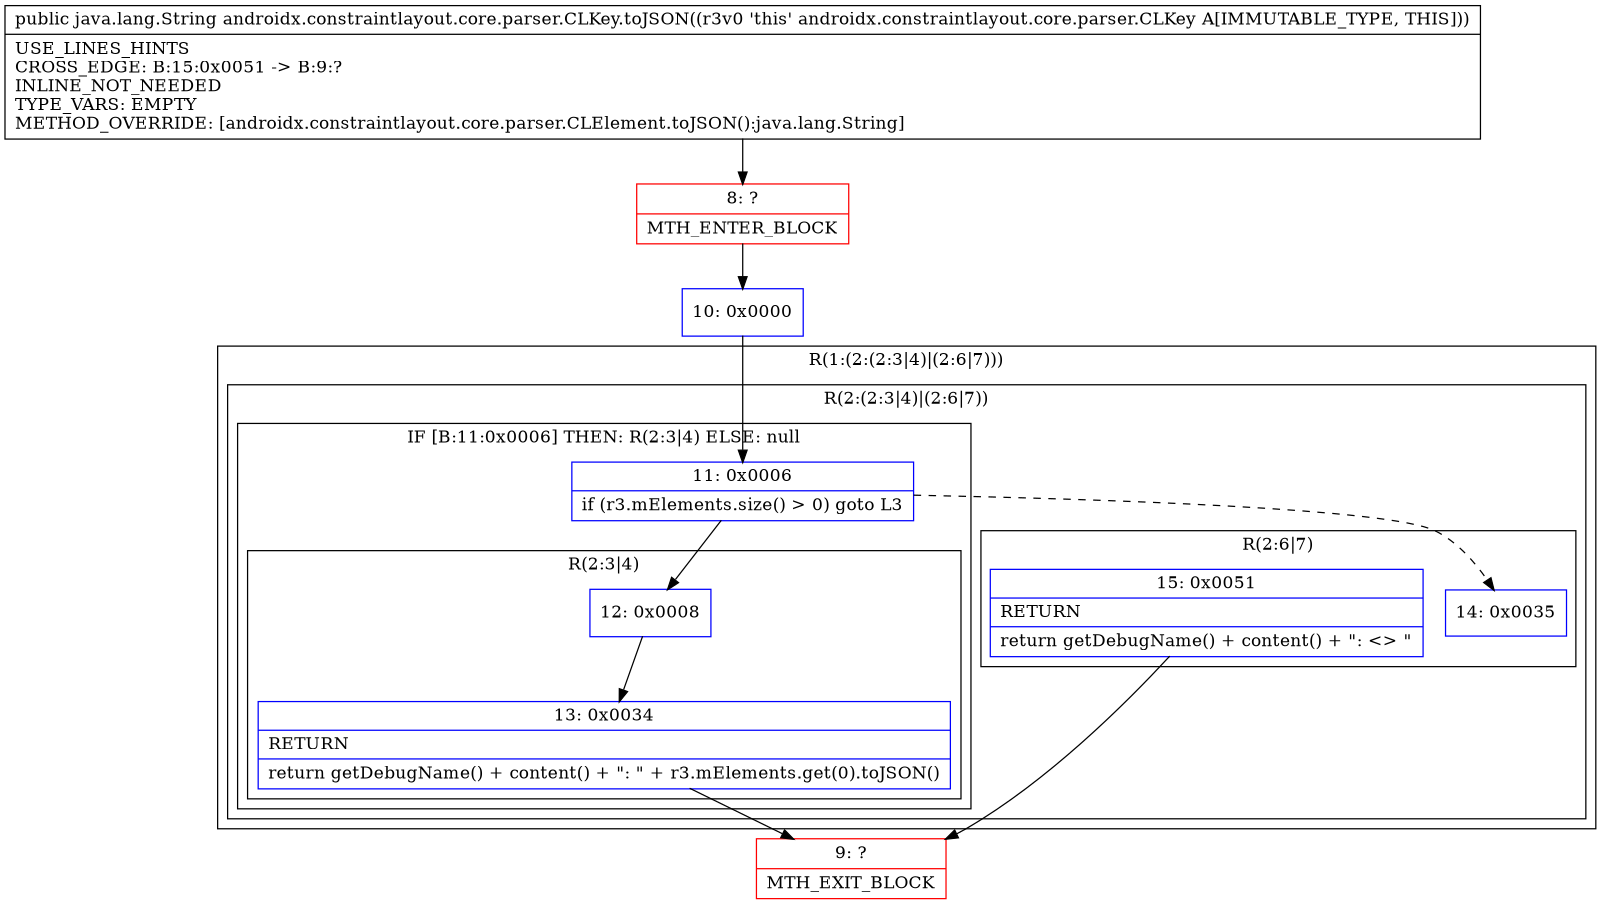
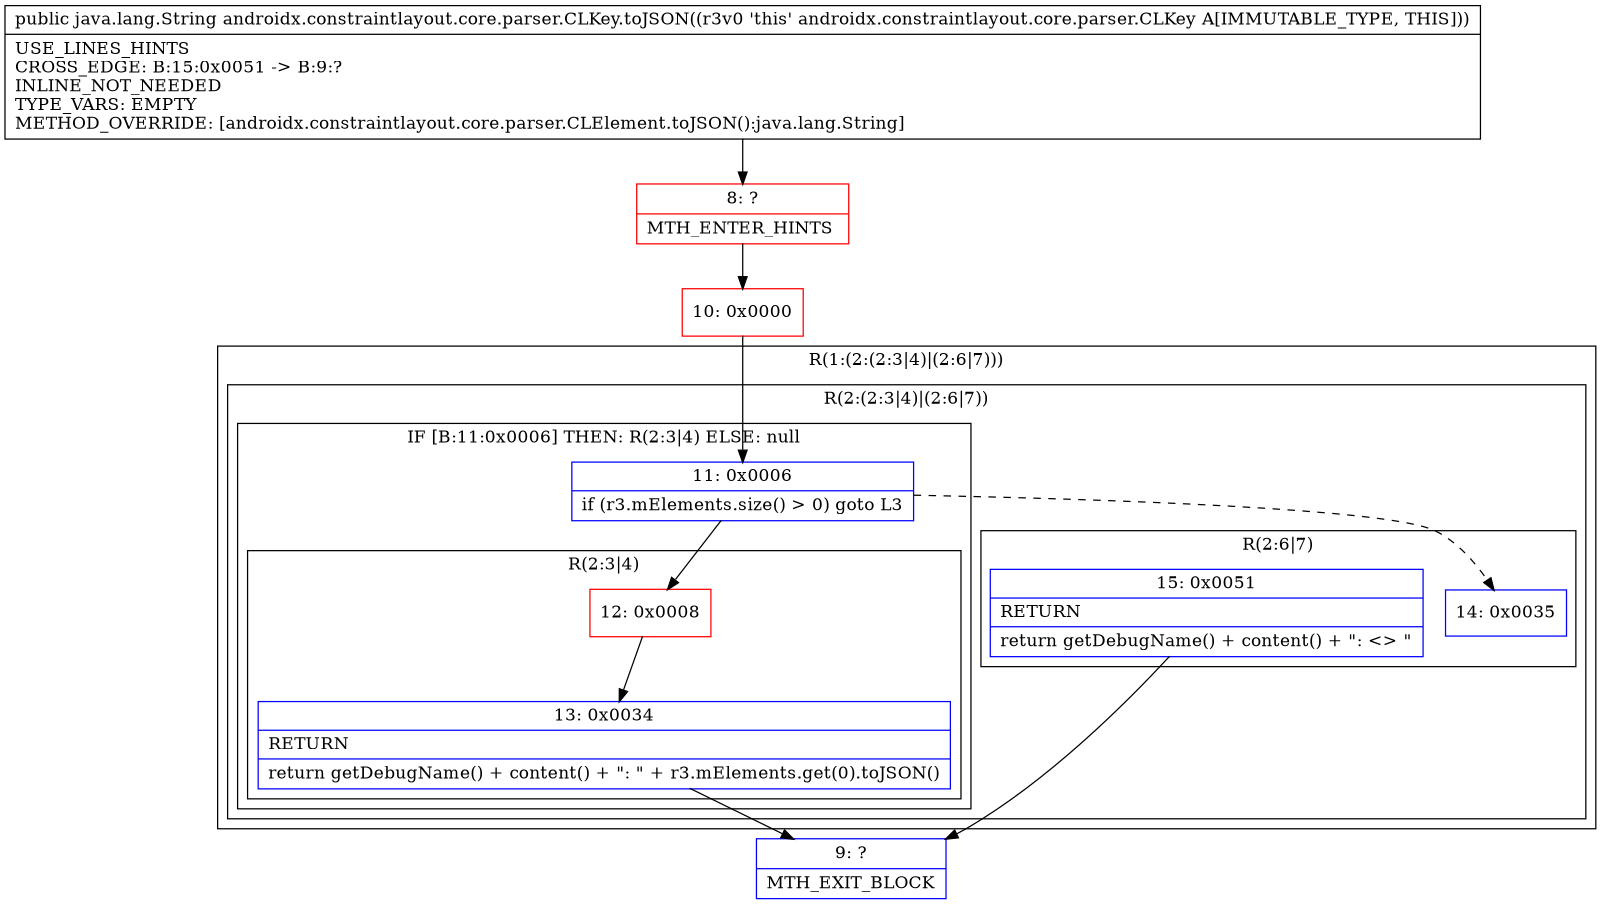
(743, 228) -> (740, 228)
(743, 312) -> (743, 312)
(650, 613) -> (650, 613)
(851, 869) -> (851, 869)
